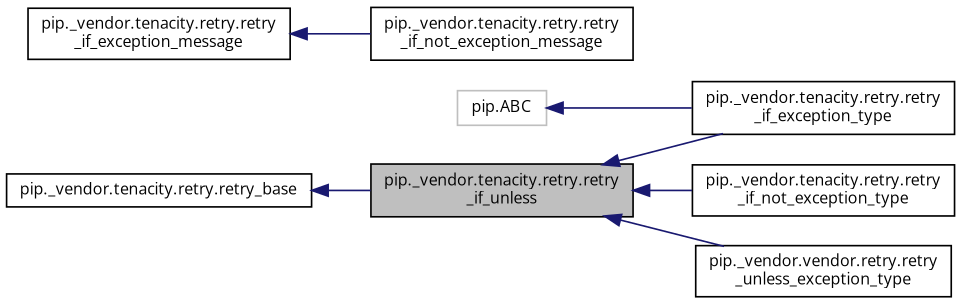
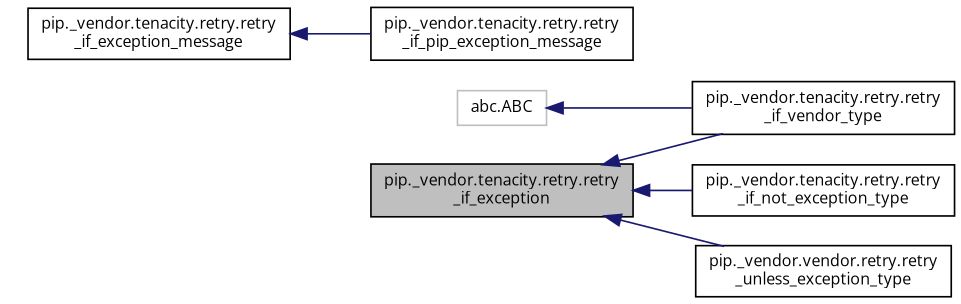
(502, 34) -> (502, 34)
(502, 108) -> (502, 108)
(823, 108) -> (823, 108)
(159, 190) -> none
(502, 190) -> (502, 190)
